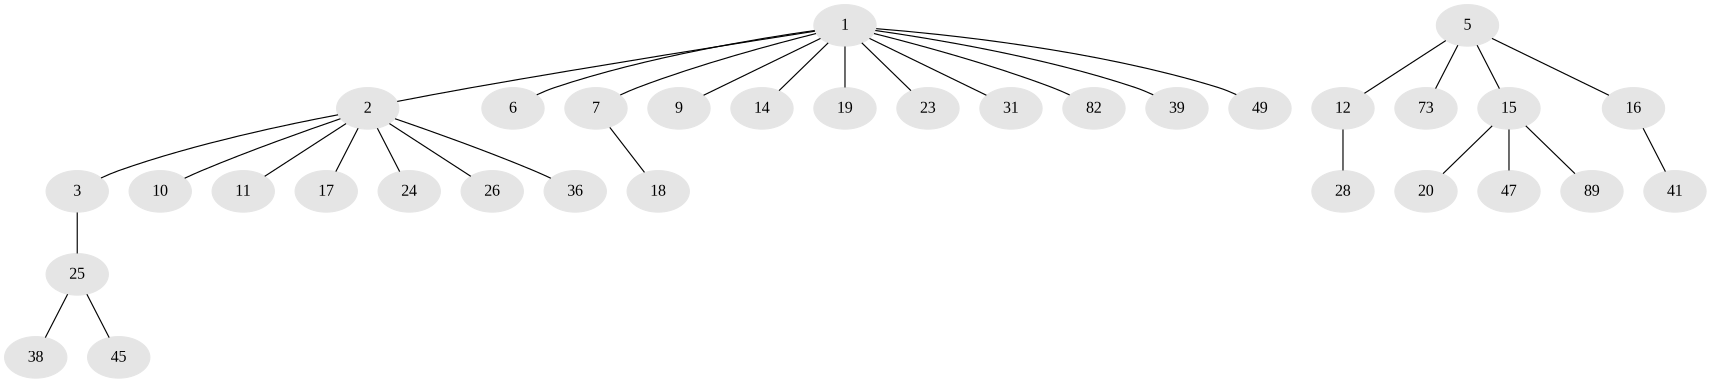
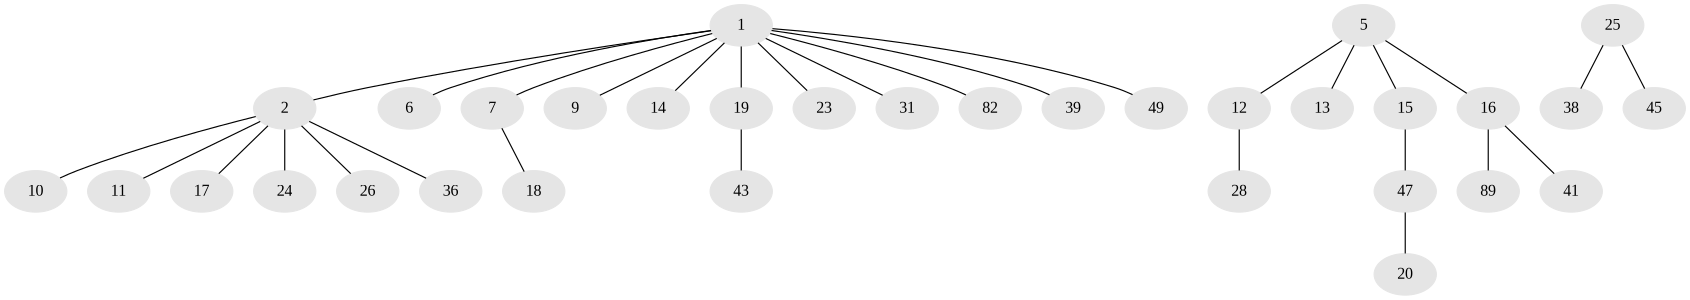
(1426, 108) -> (1322, 108)
(1468, 150) -> (1405, 233)
(1550, 150) -> (1488, 150)
(77, 191) -> none
none -> (741, 191)
